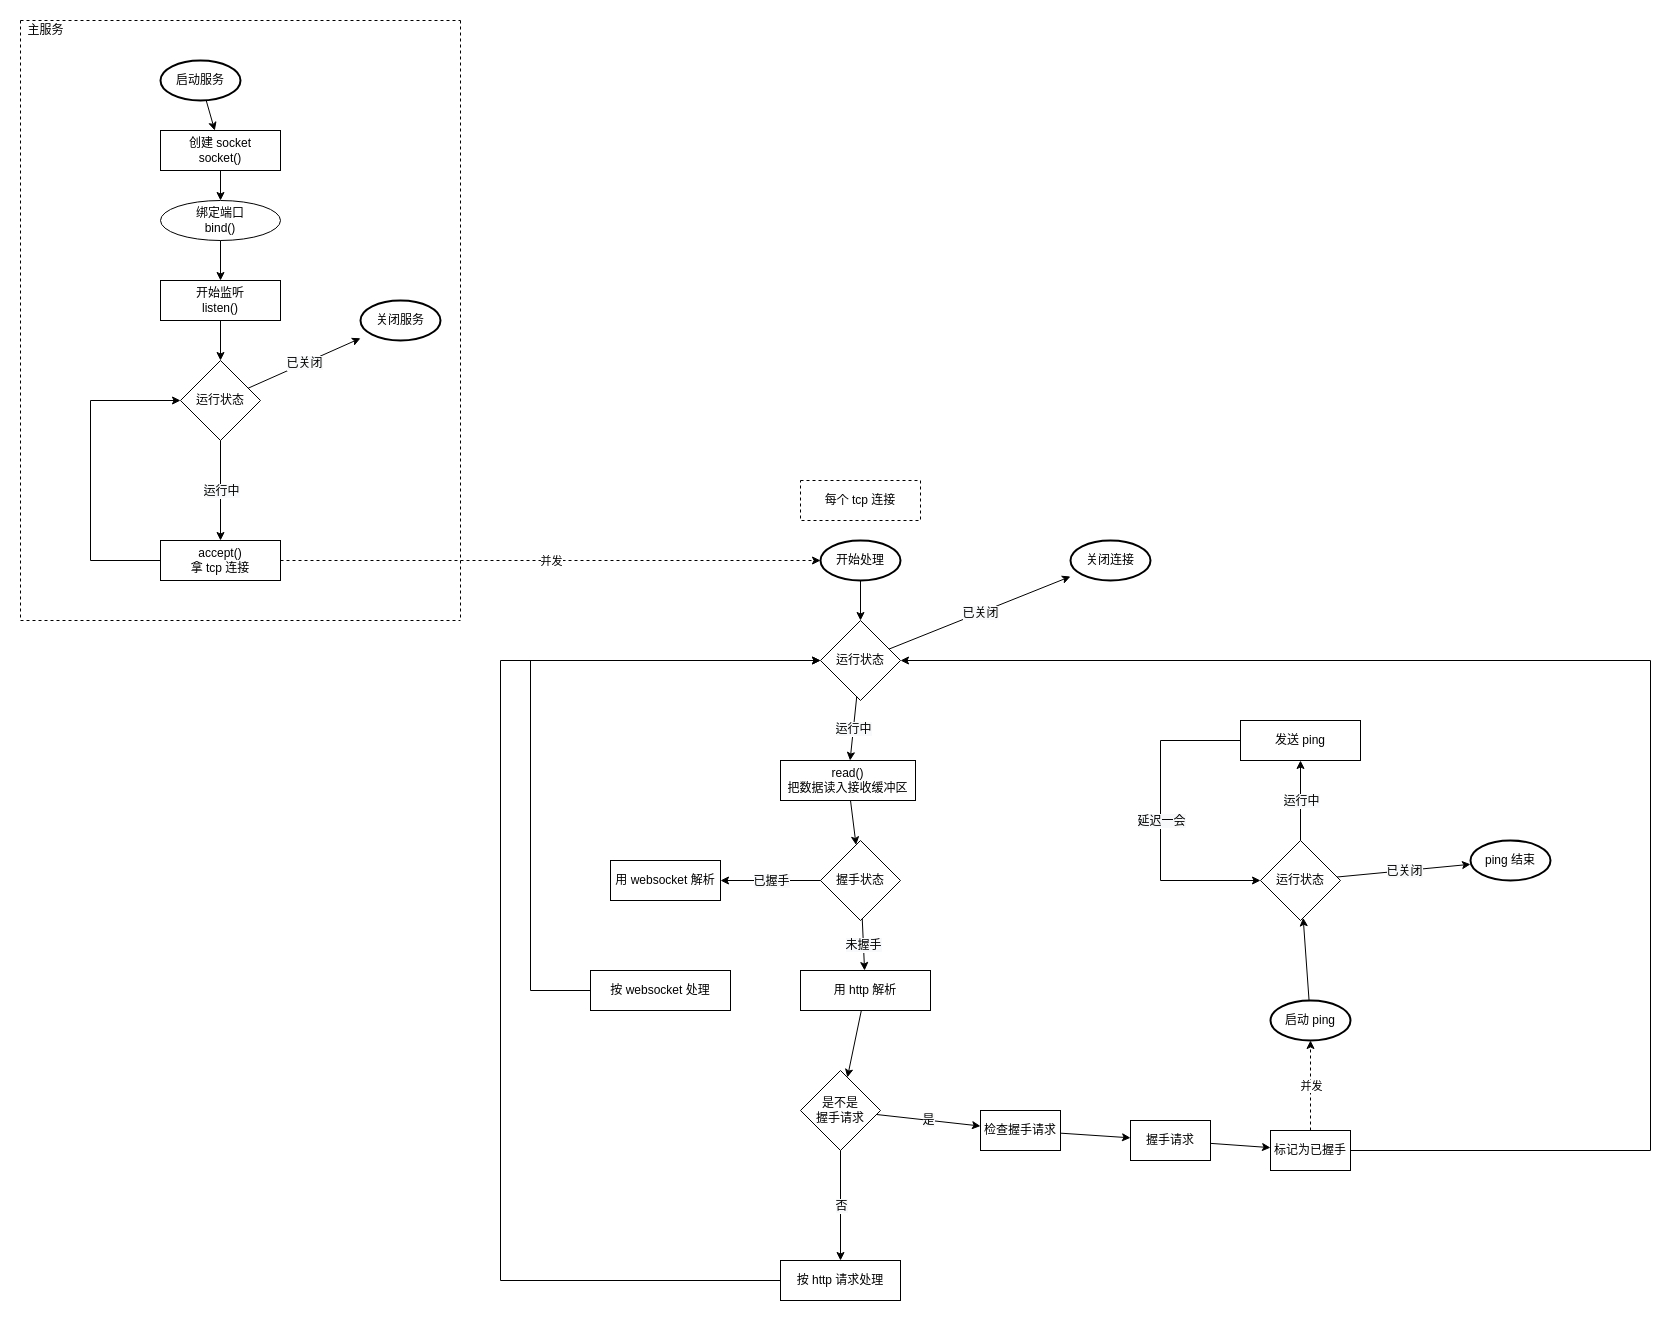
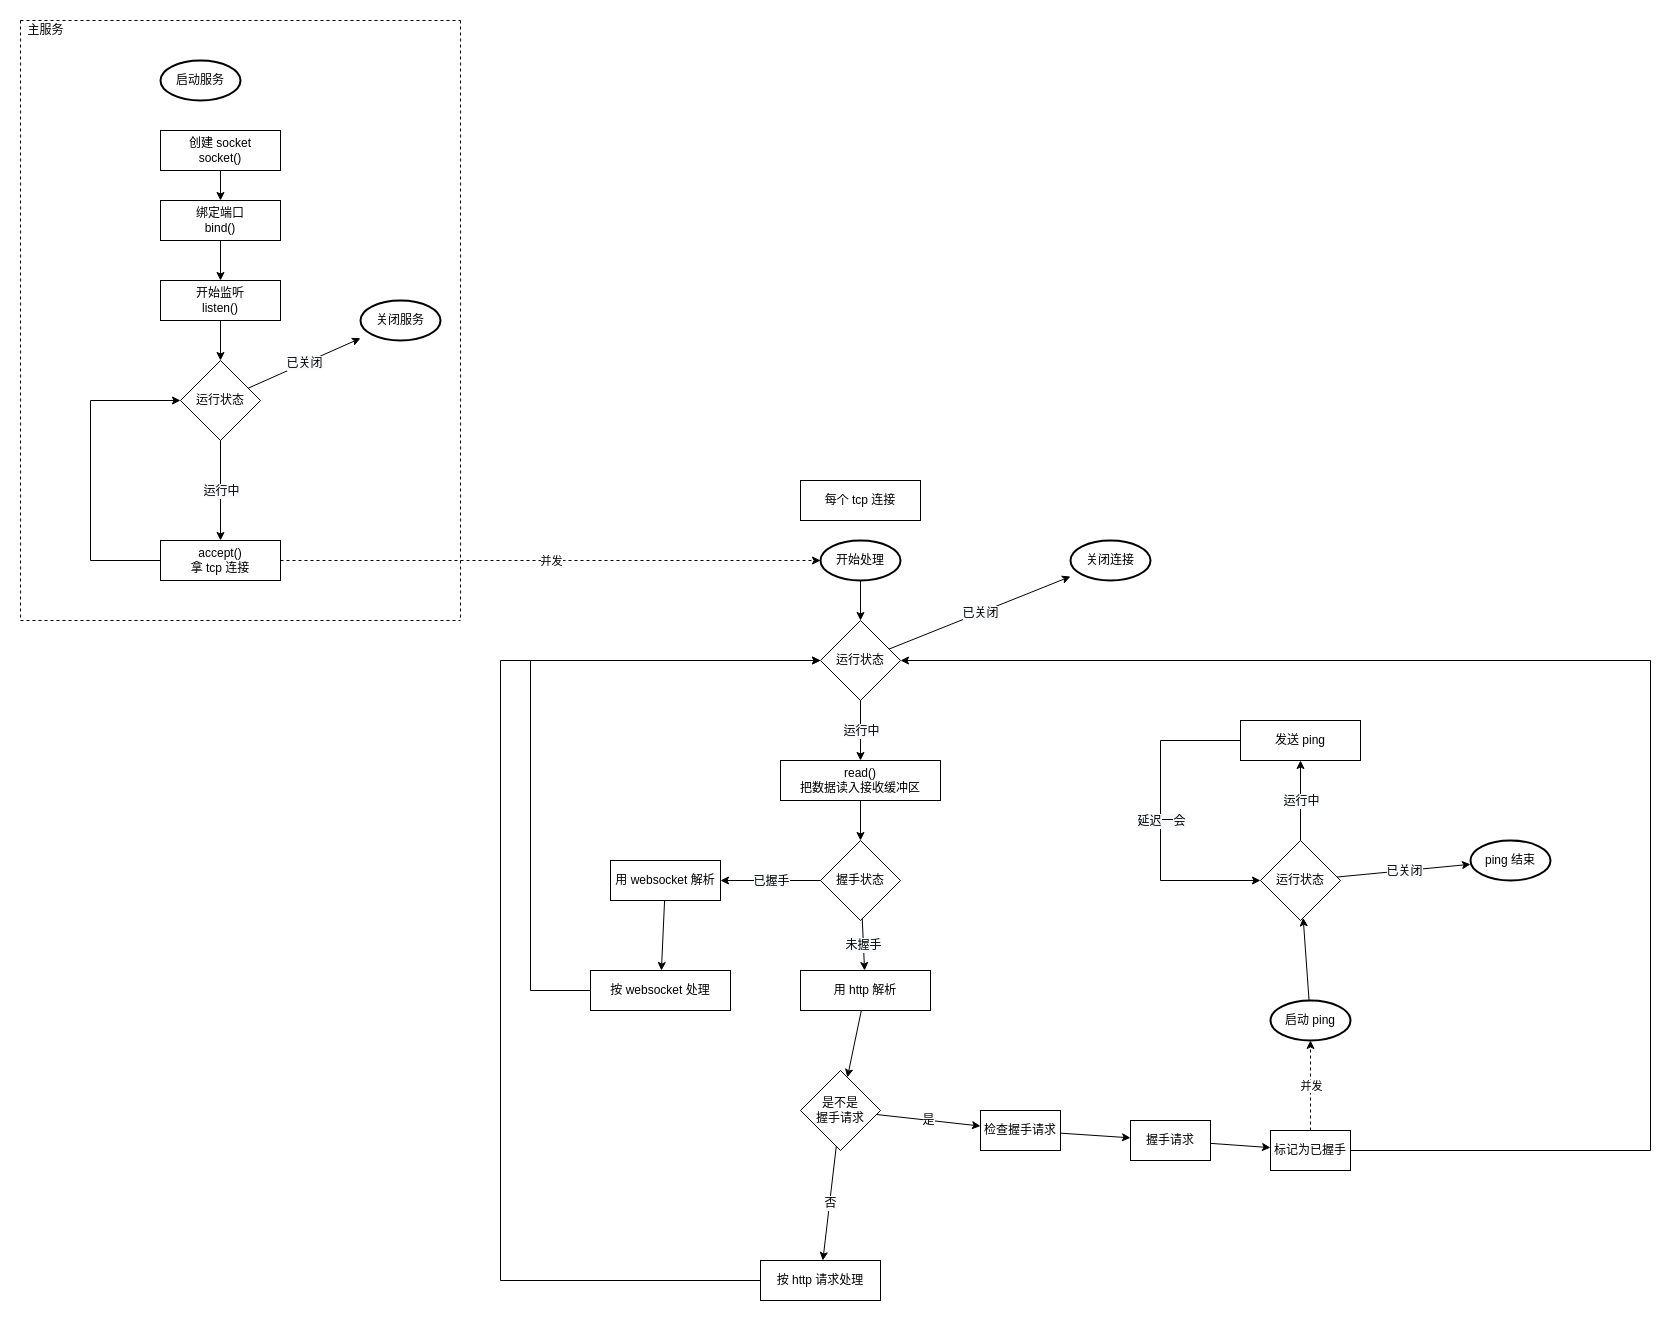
(210, 112) -> none
(221, 221) -> (221, 221)
(861, 501) -> (861, 501)
(848, 781) -> (861, 781)
none -> (663, 932)
(841, 1281) -> (821, 1281)
